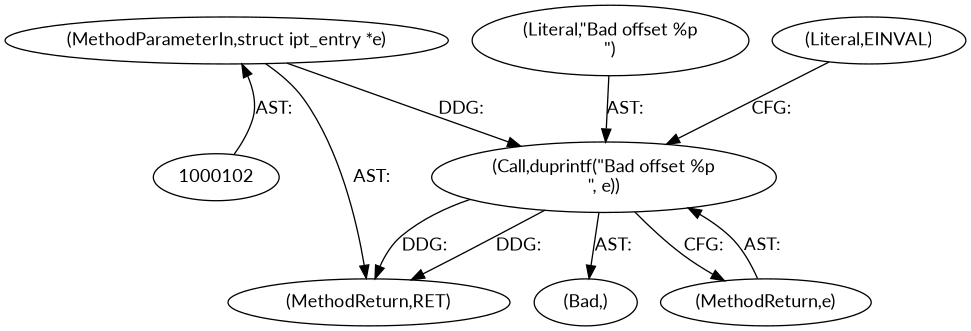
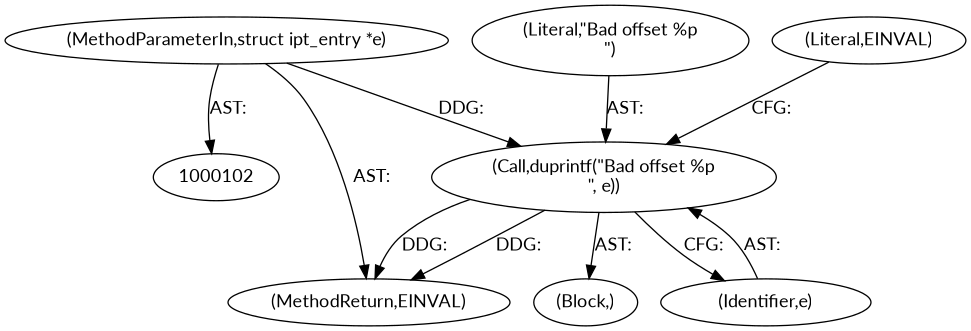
(253, 117) -> (209, 102)
(369, 302) -> (369, 302)
(586, 302) -> (586, 302)
(766, 302) -> (766, 302)
